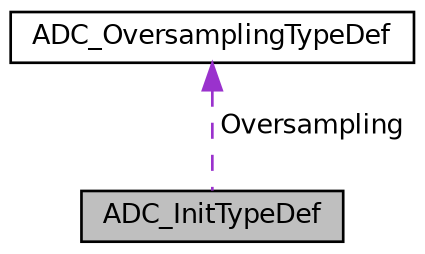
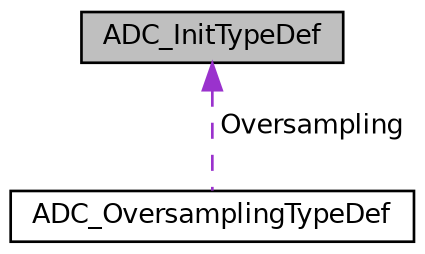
(212, 141) -> (212, 141)
